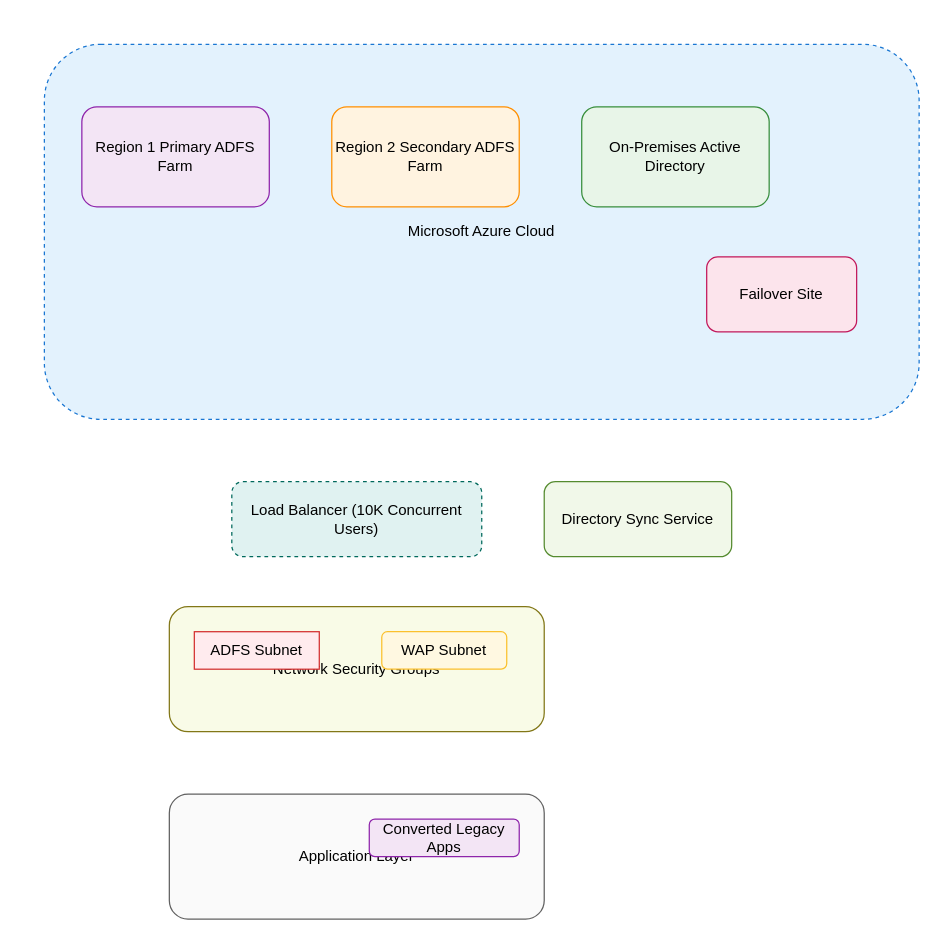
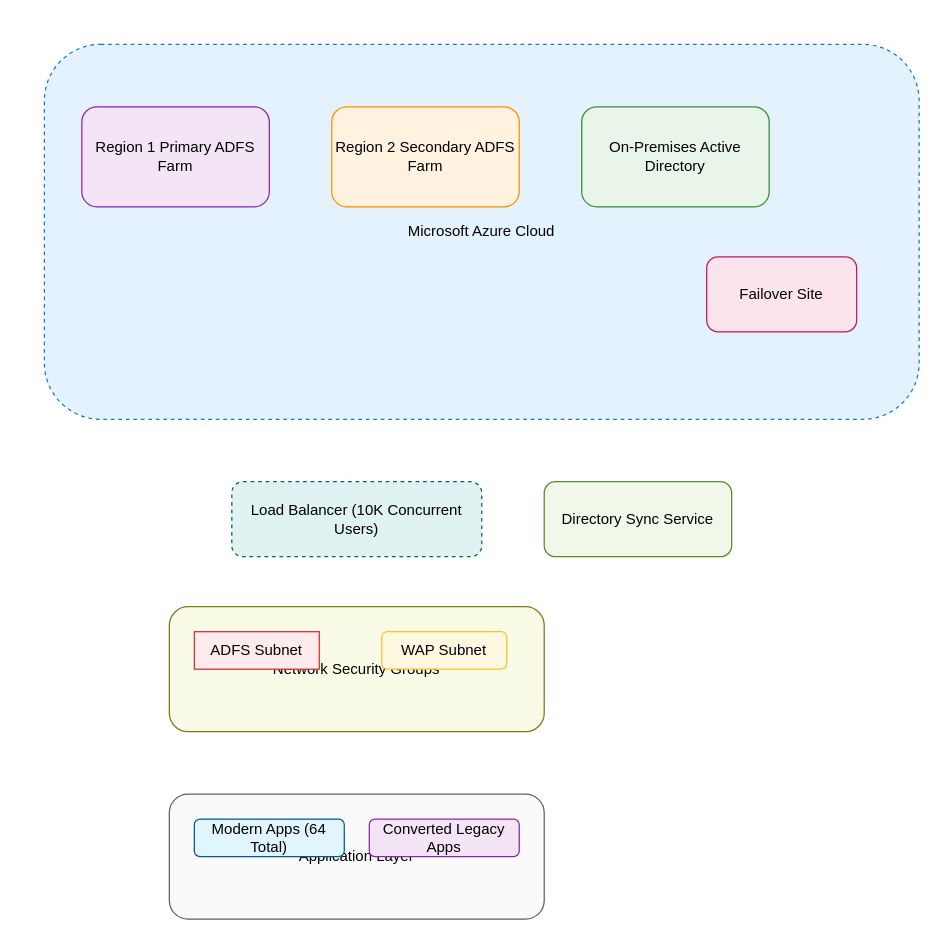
none -> (269, 838)
